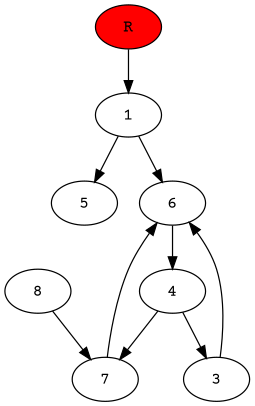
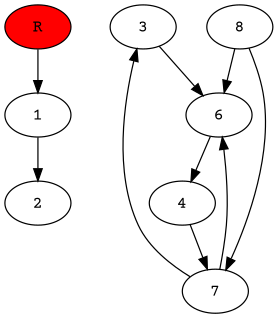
(148, 154) -> (231, 65)
(84, 203) -> (38, 203)
(192, 330) -> (126, 181)
